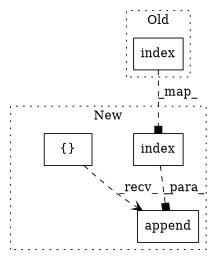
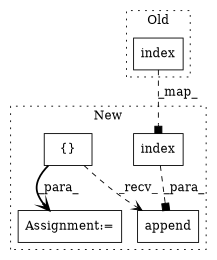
none -> (70, 226)
